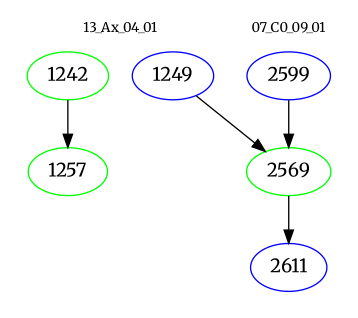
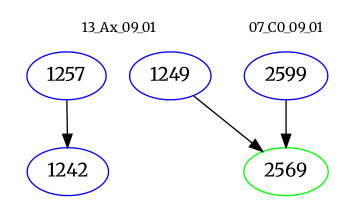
(120, 29) -> (119, 29)
(68, 76) -> (68, 172)
(68, 117) -> (67, 117)
(68, 172) -> (67, 76)
(289, 267) -> none
